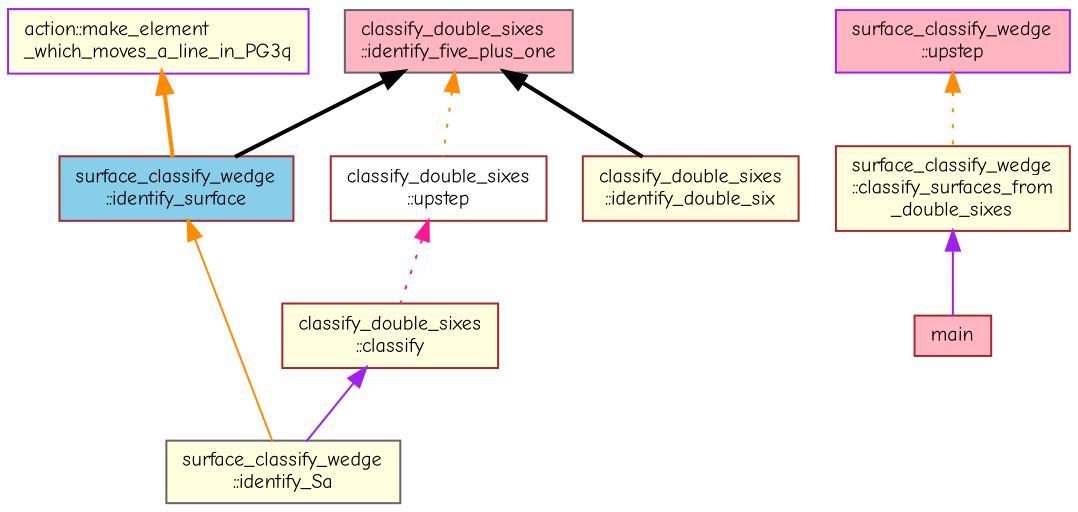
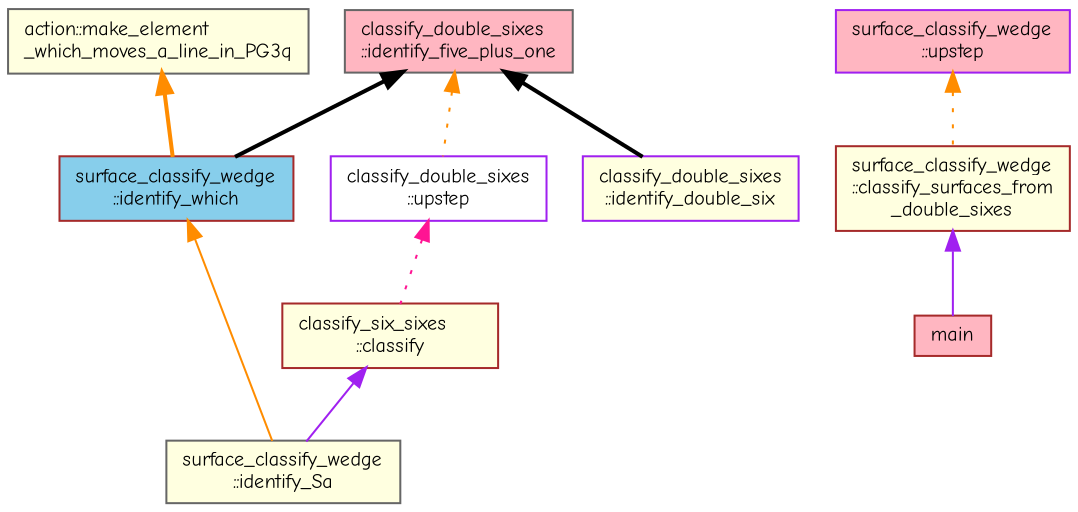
(158, 41) -> (158, 41)
(176, 189) -> (176, 189)
(439, 189) -> (439, 189)
(691, 189) -> (691, 189)
(390, 336) -> (390, 336)
